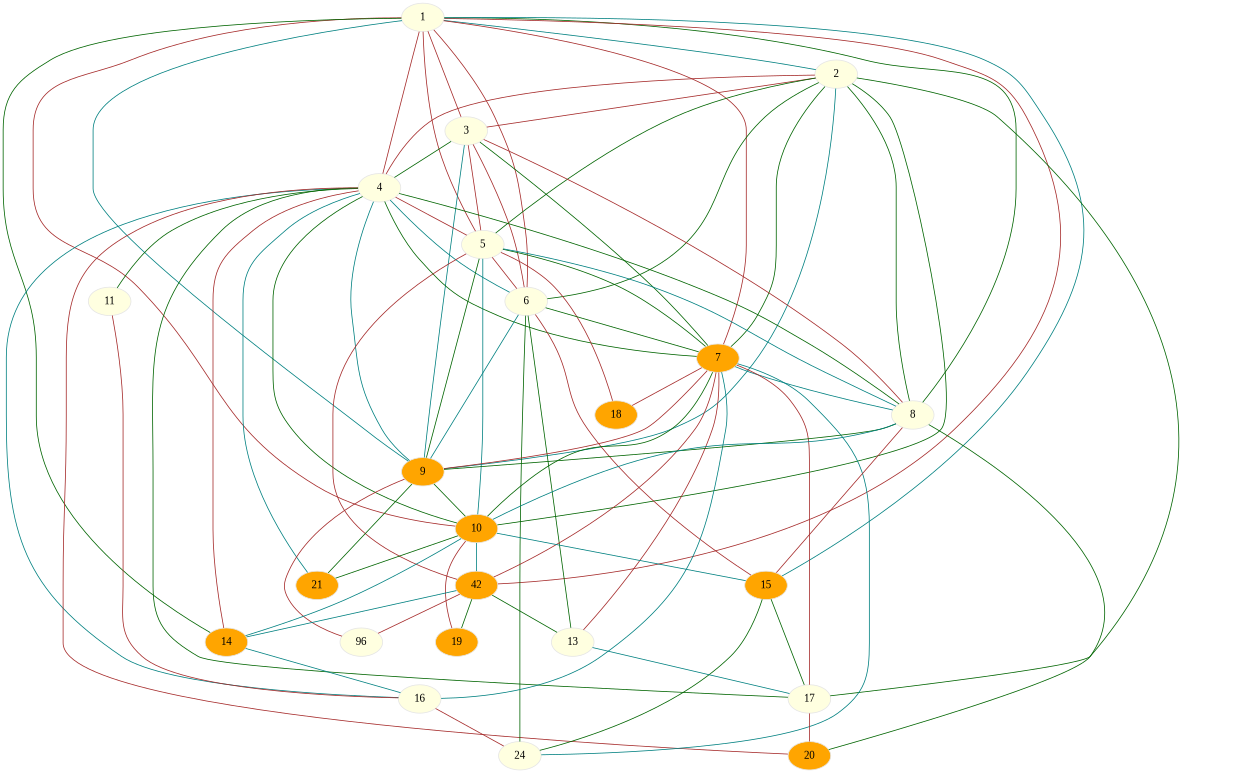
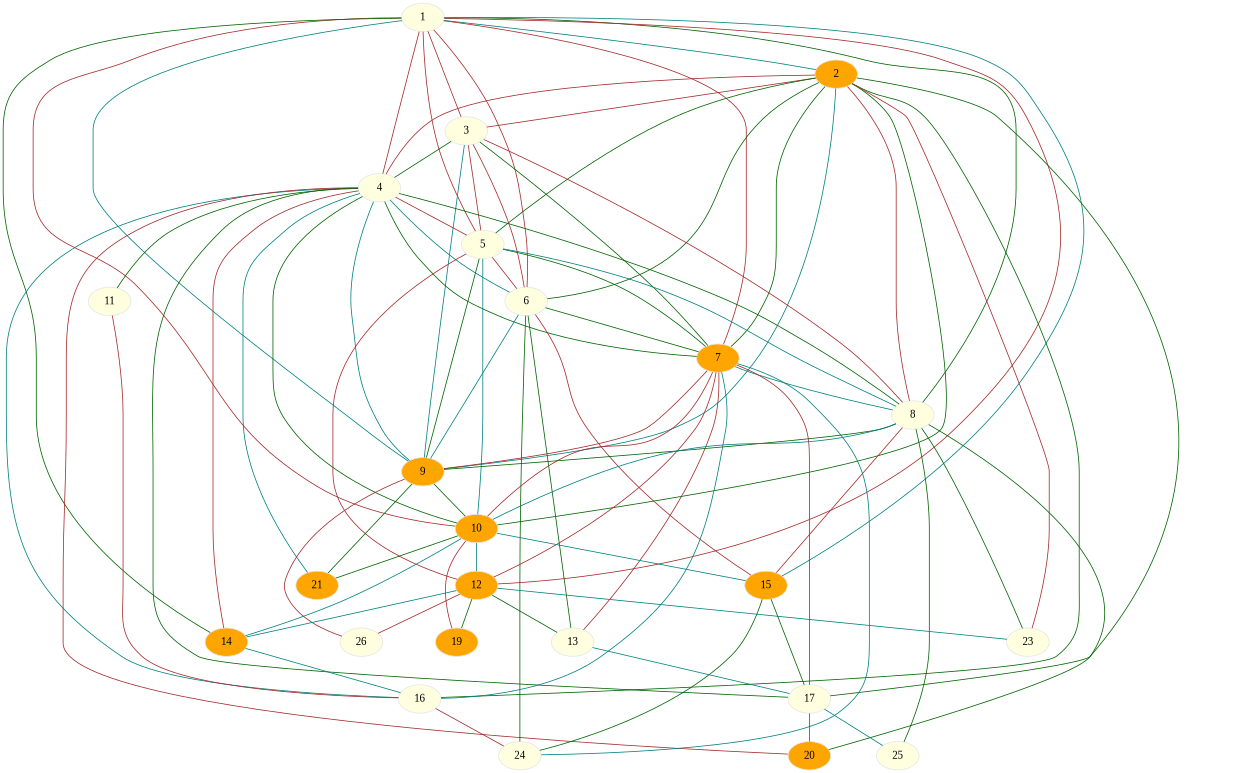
(836, 74) -> (836, 74)
(896, 238) -> (896, 238)
(616, 415) -> none
(541, 471) -> (541, 471)
(476, 585) -> (476, 585)
none -> (1072, 639)
(361, 642) -> (361, 642)
none -> (1028, 642)
none -> (898, 756)
